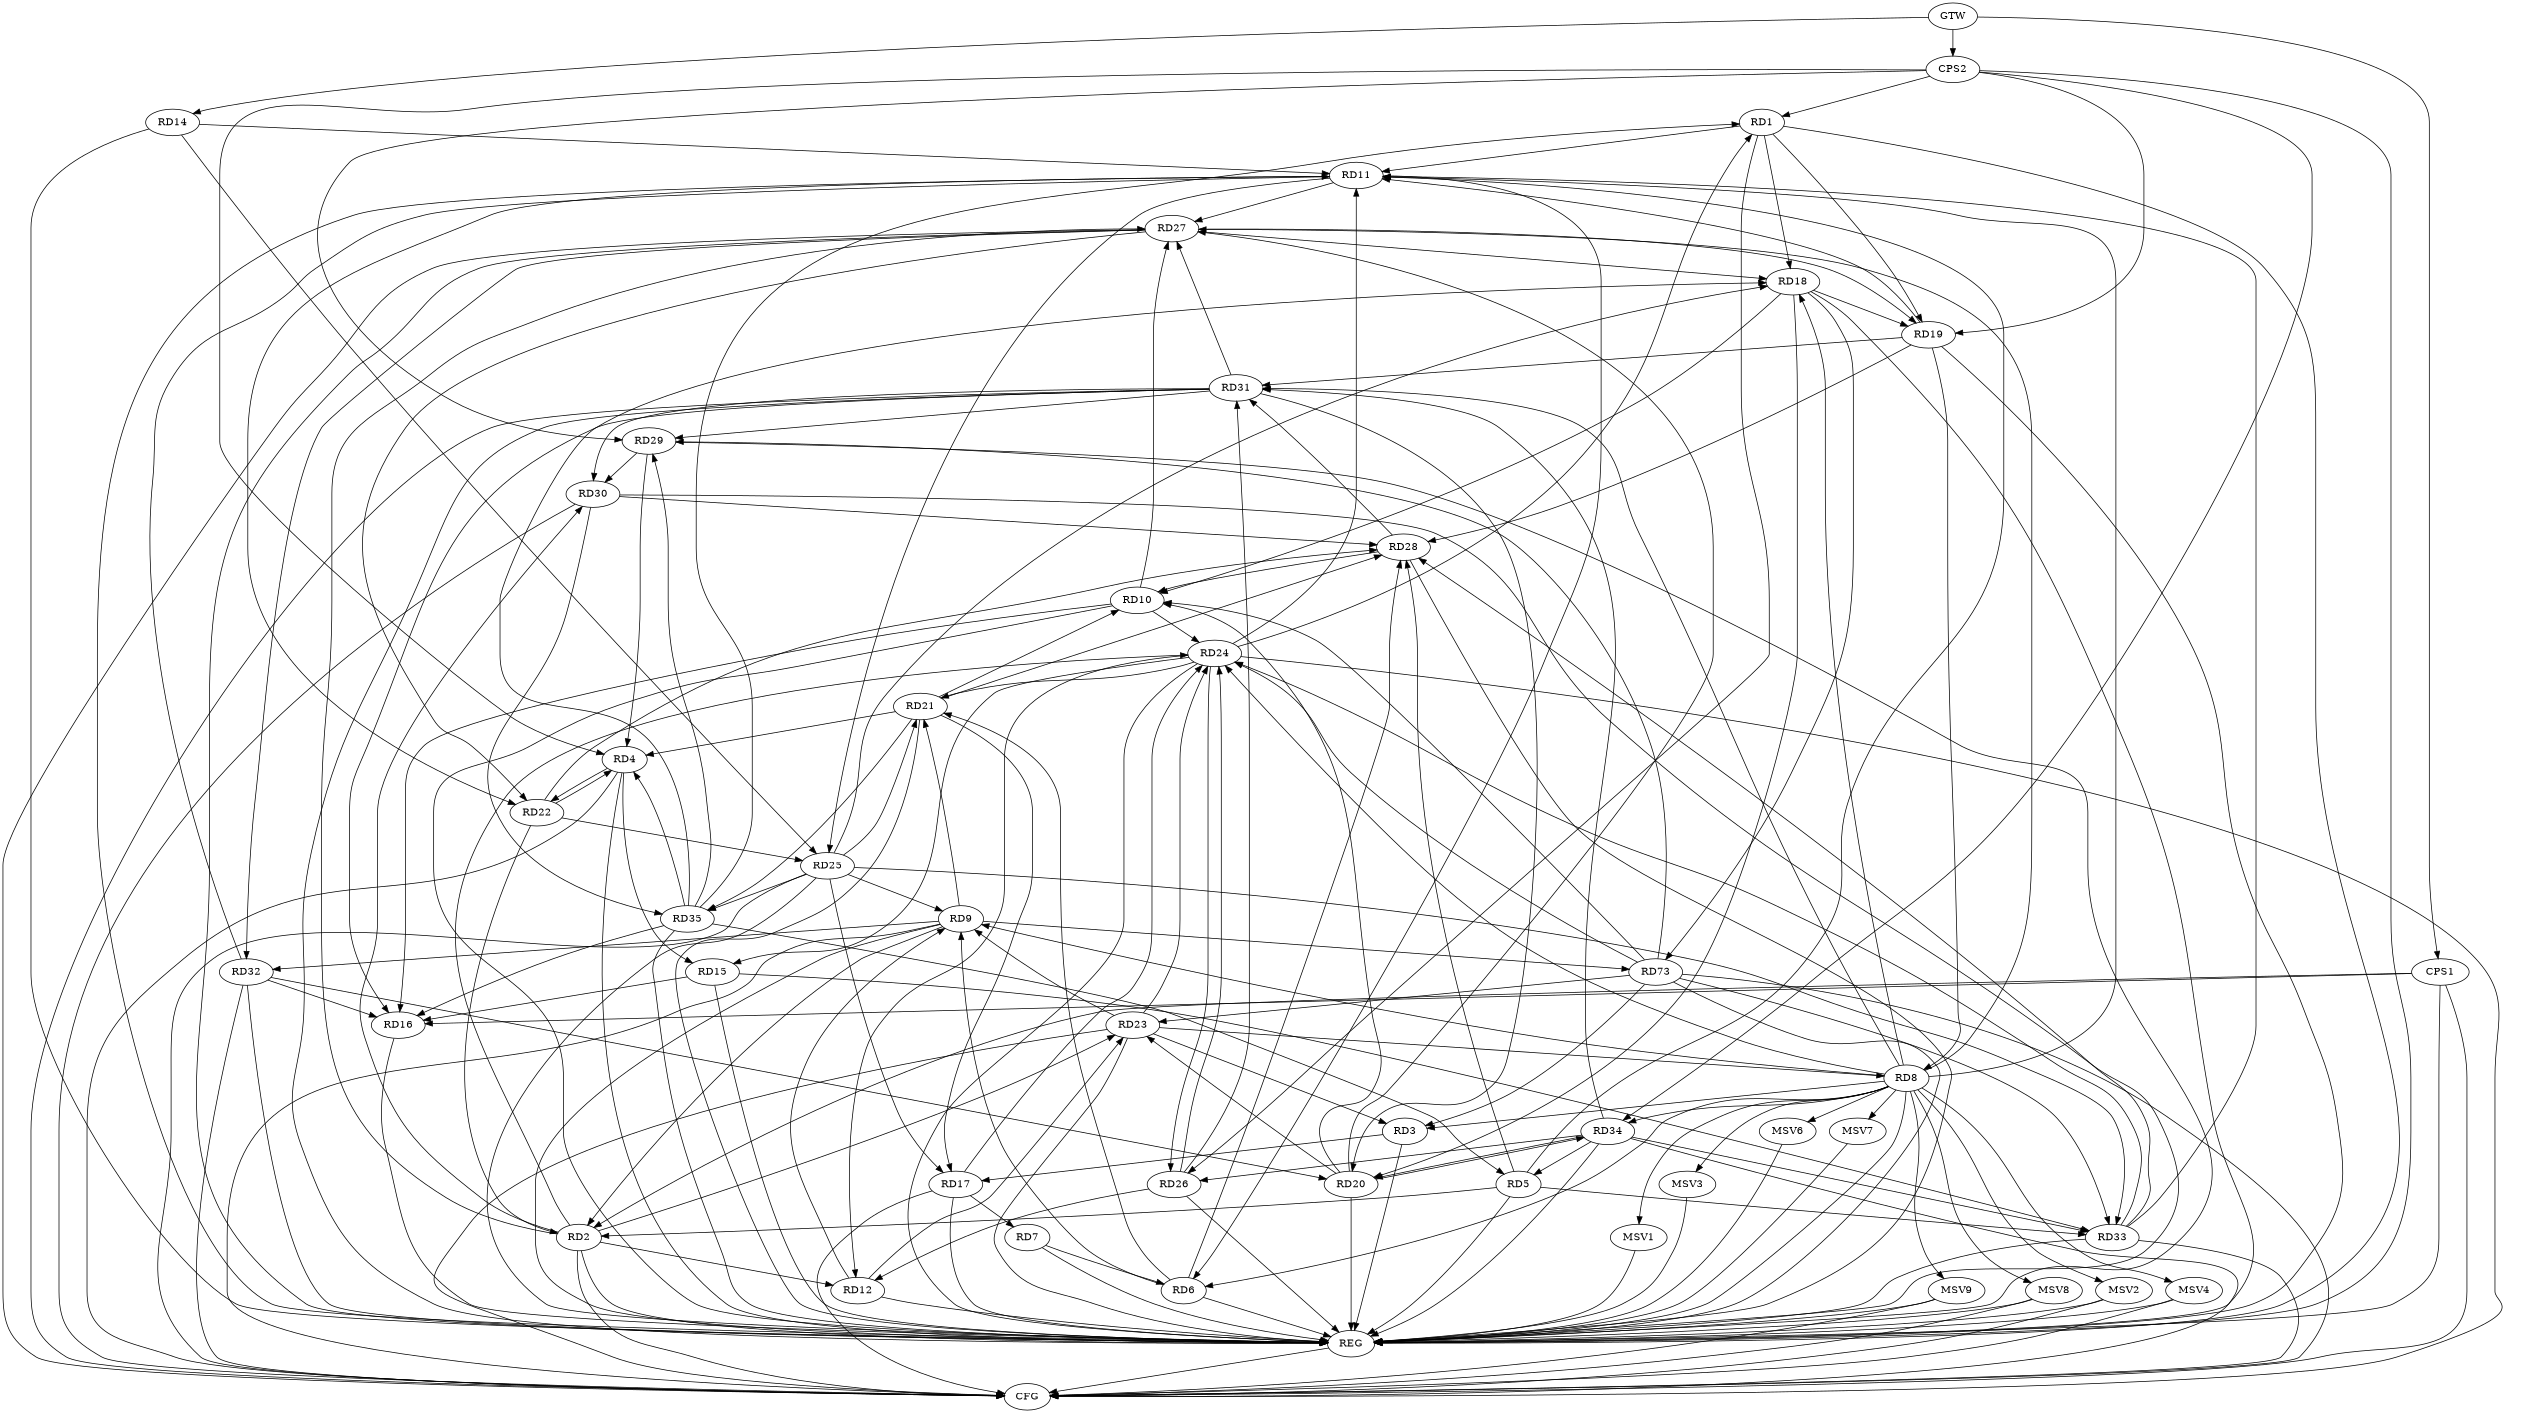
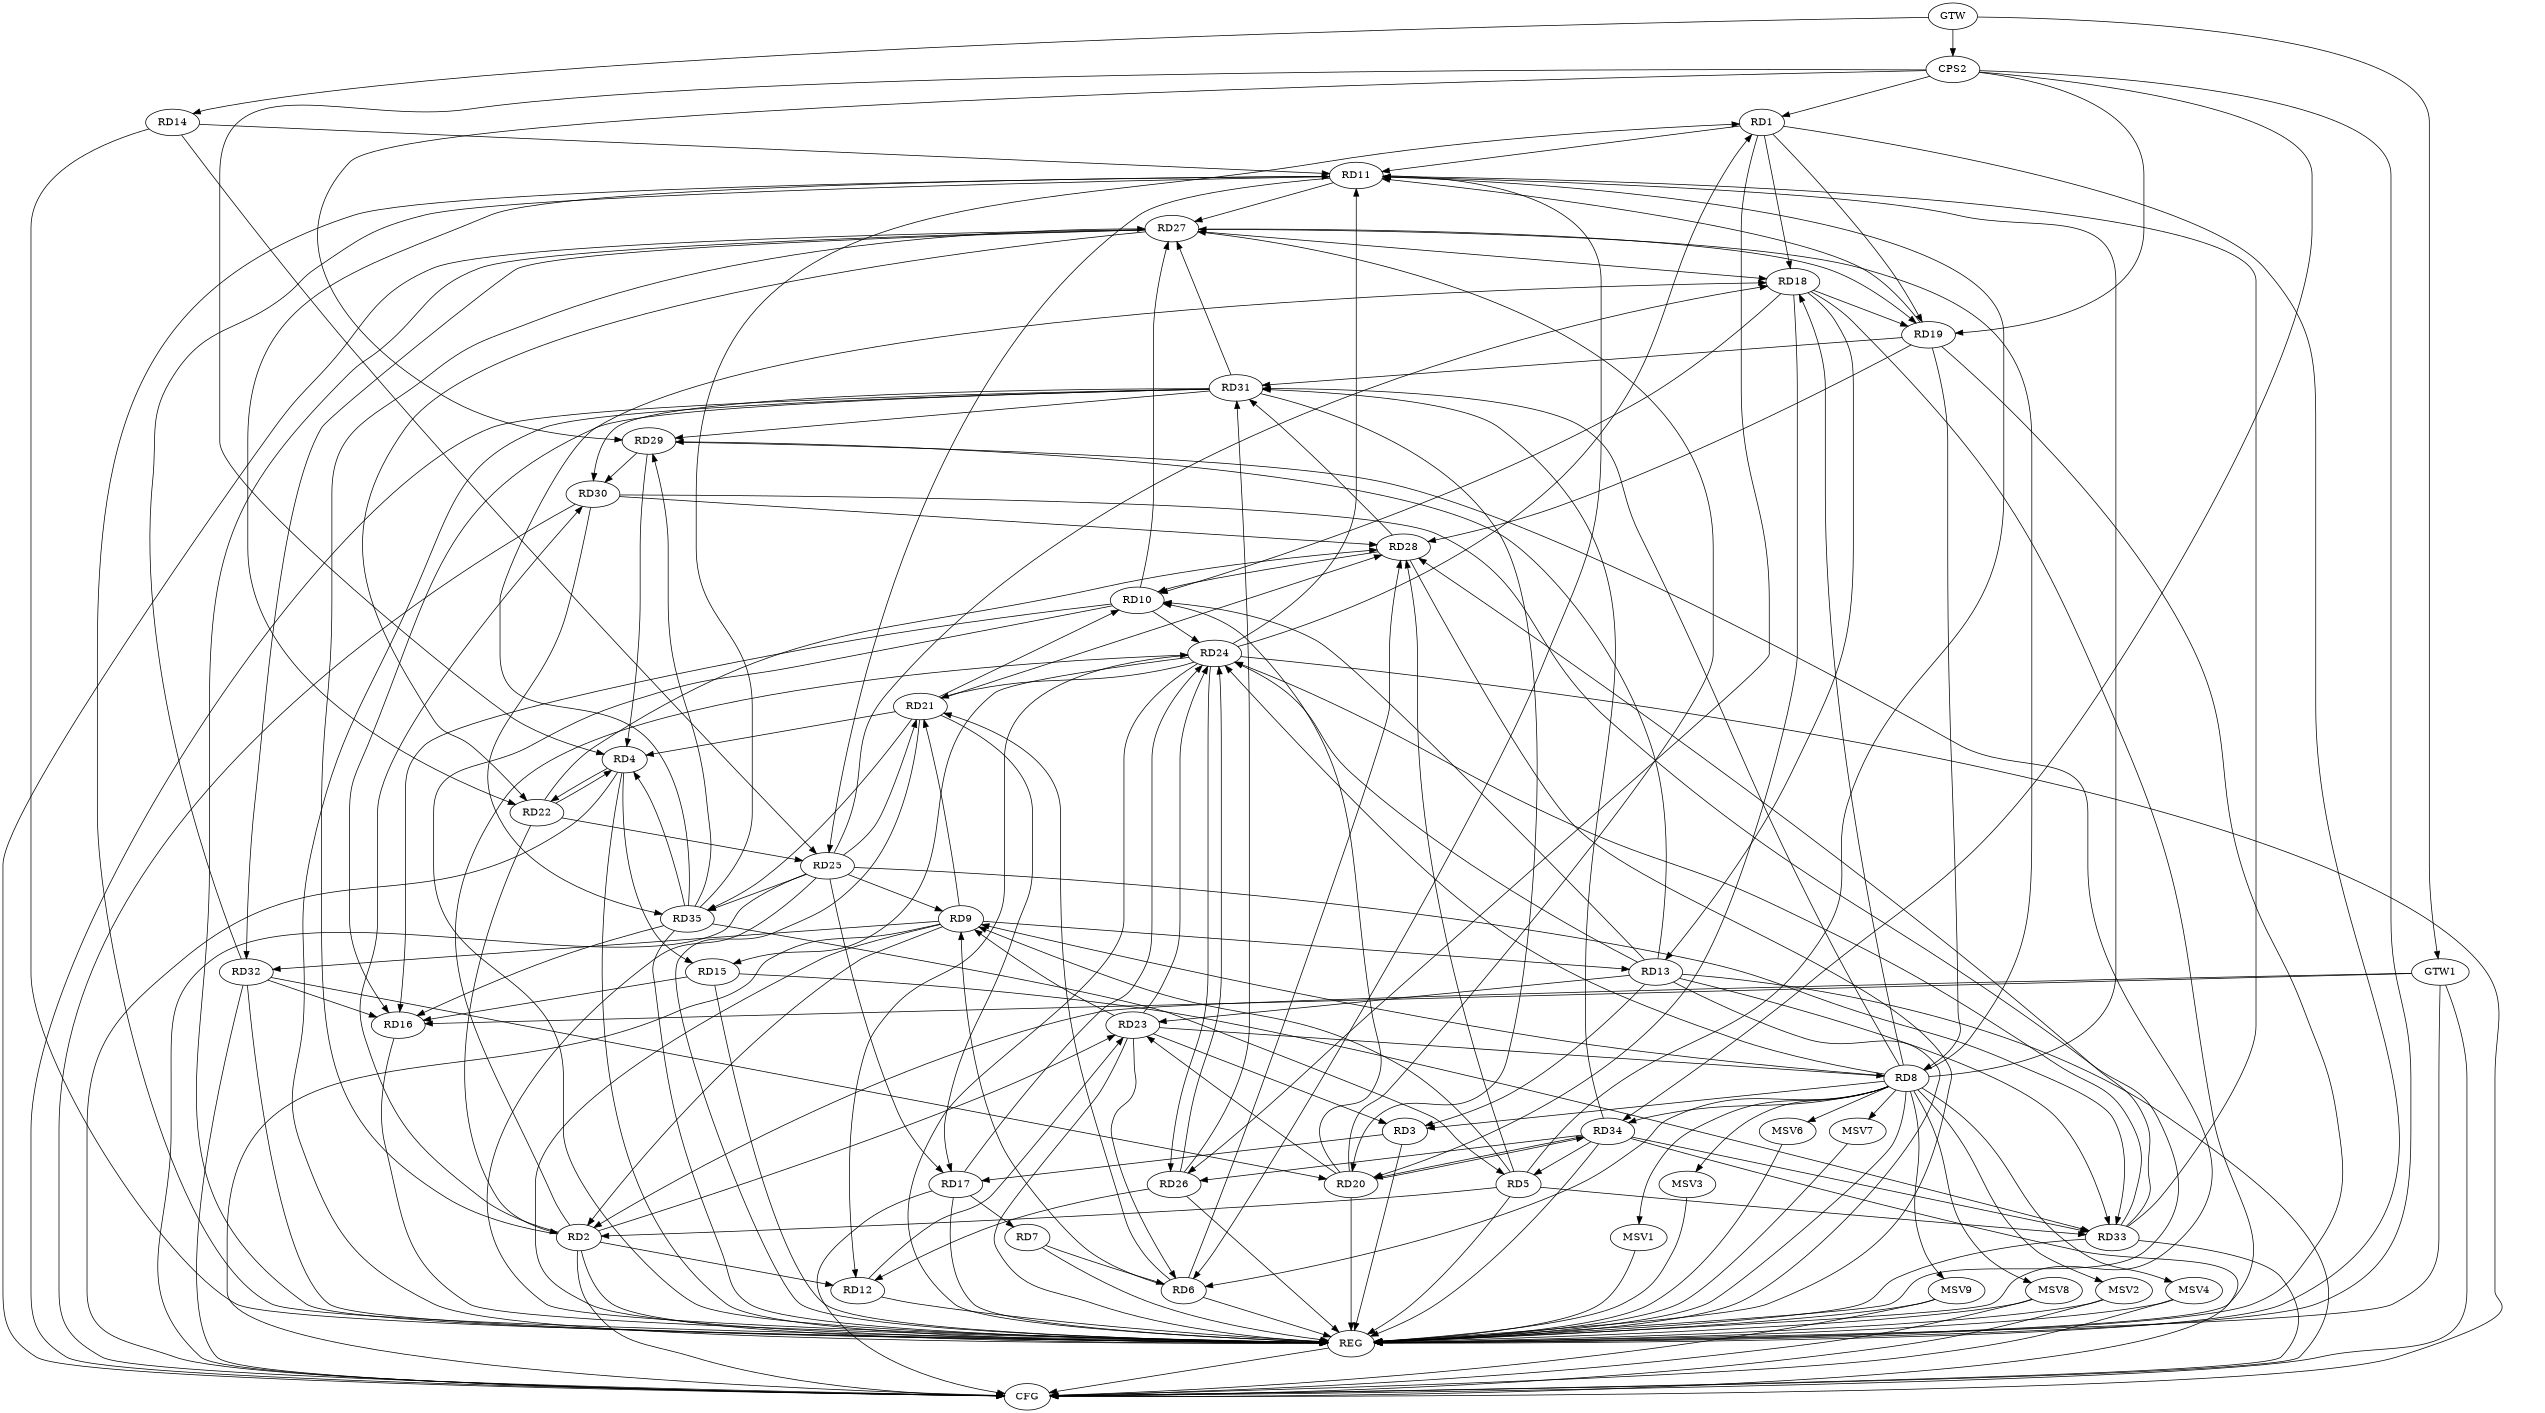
(1656, 972) -> (1656, 972)
(2440, 972) -> (2440, 972)
(803, 1072) -> (1268, 1017)
(504, 1195) -> (1117, 1157)
